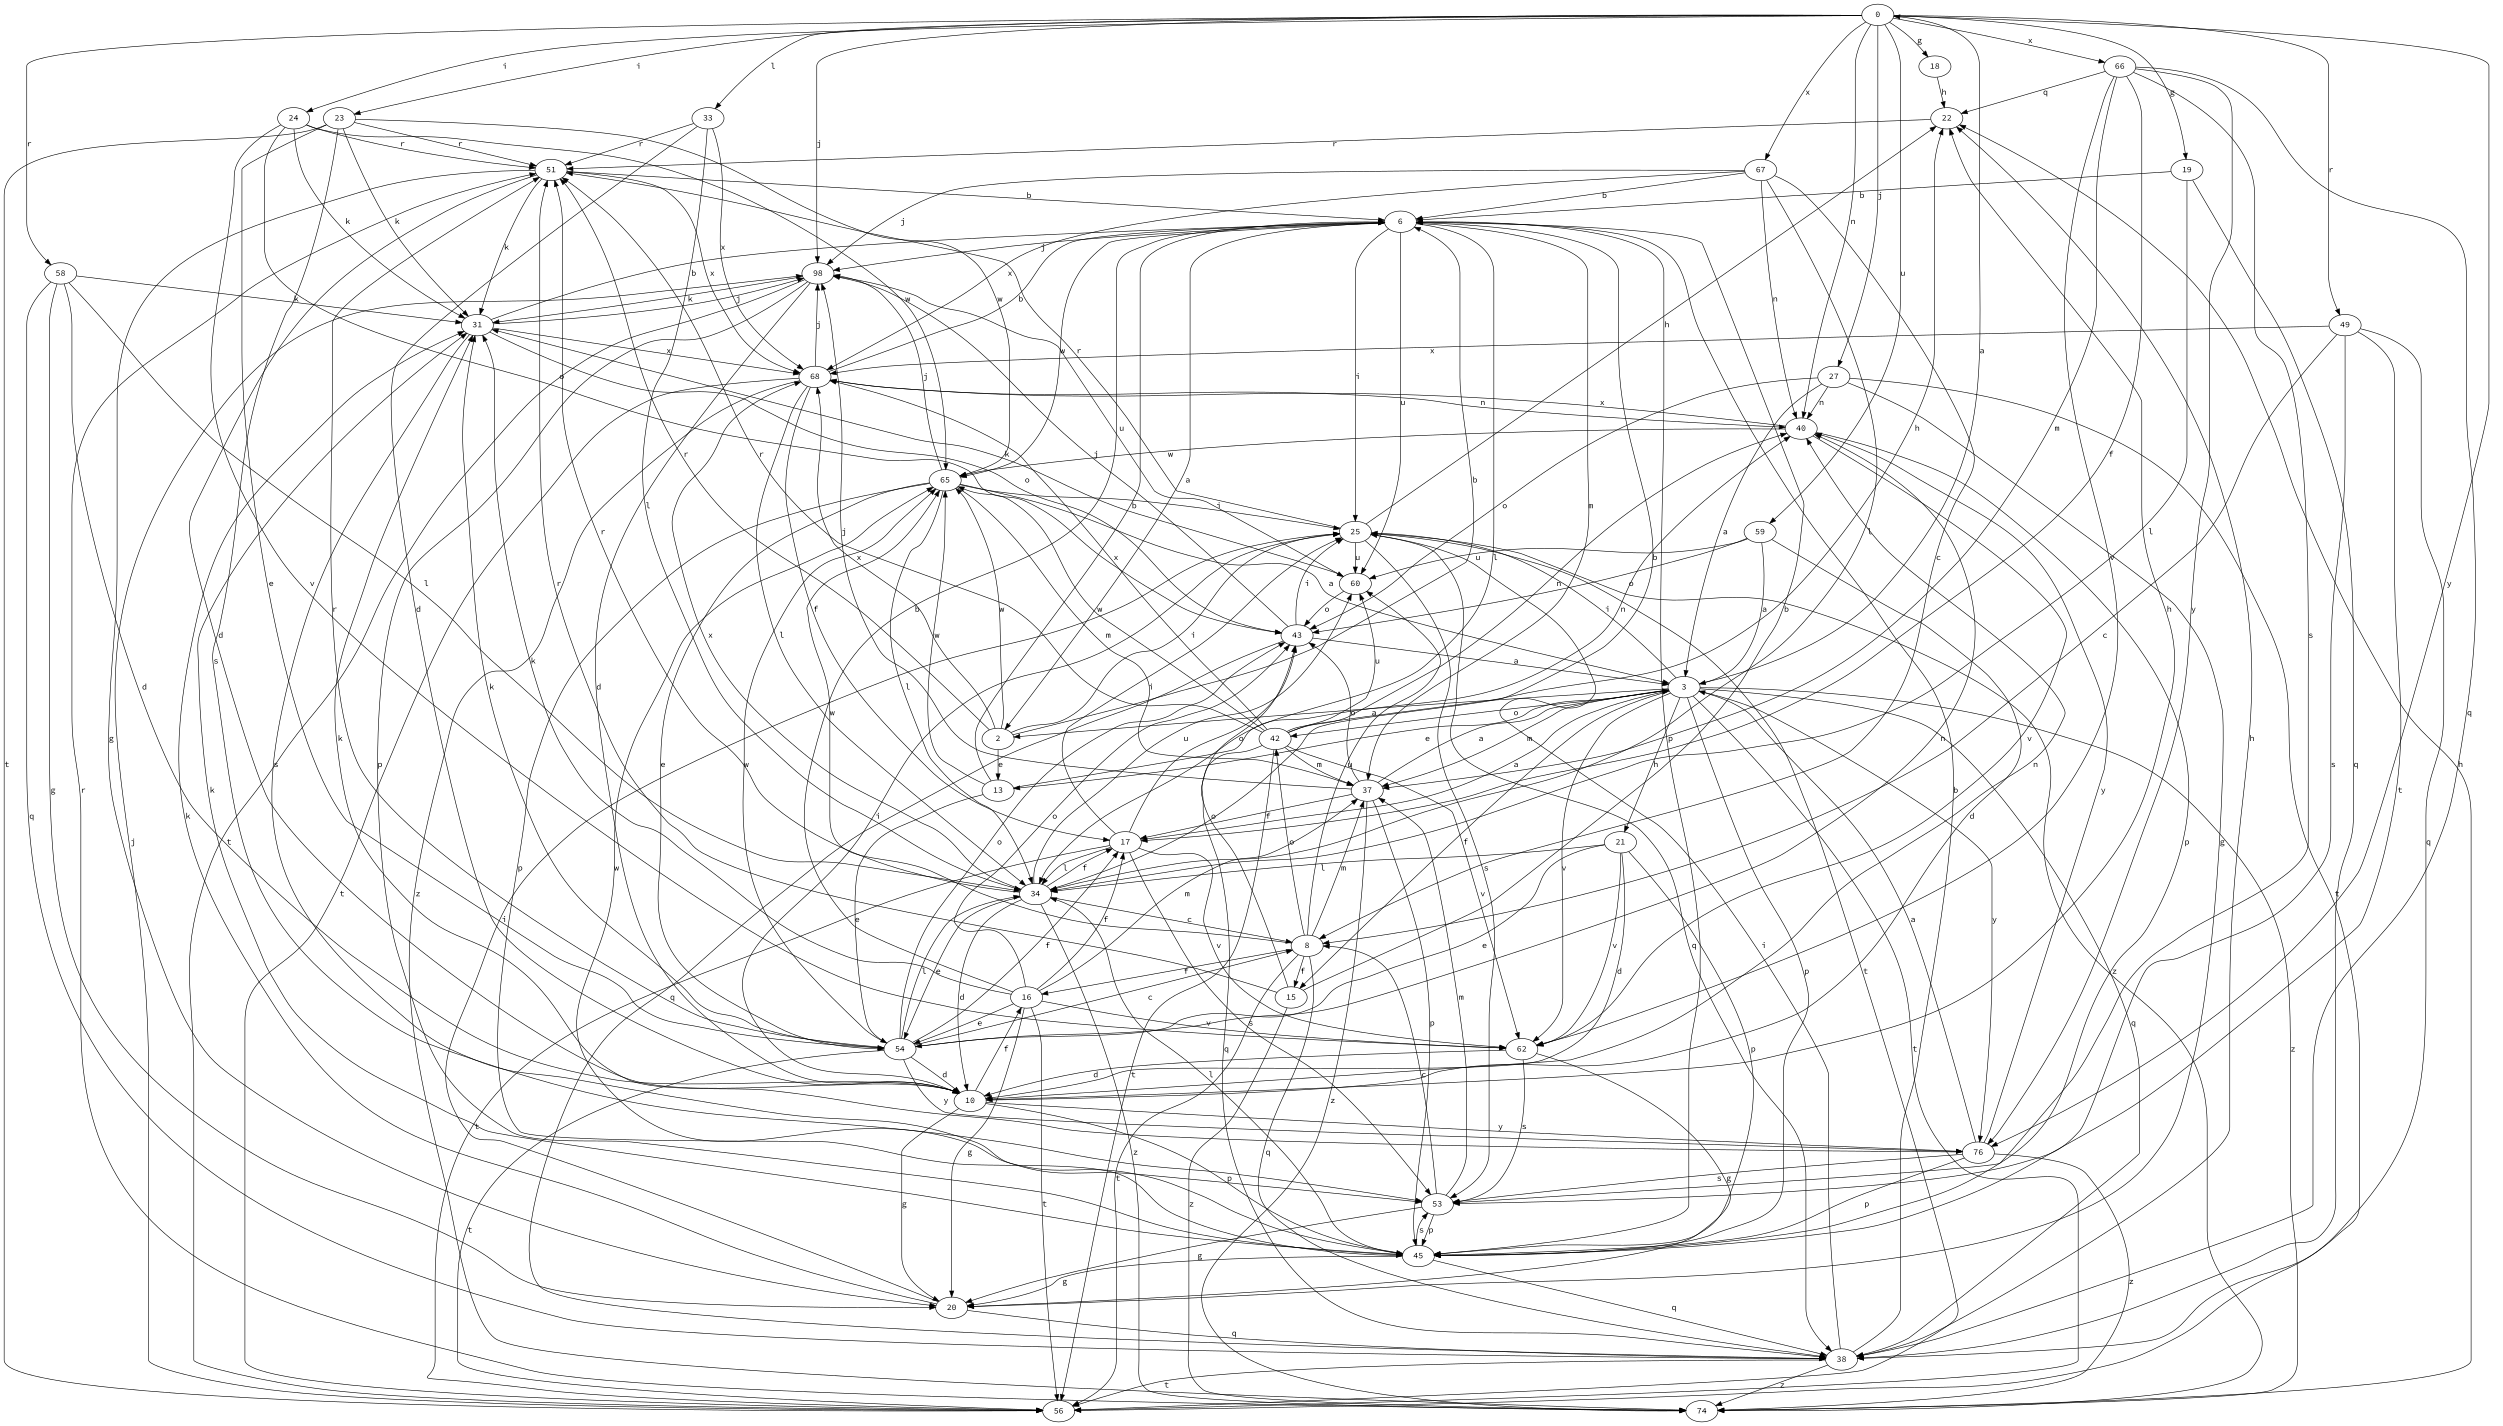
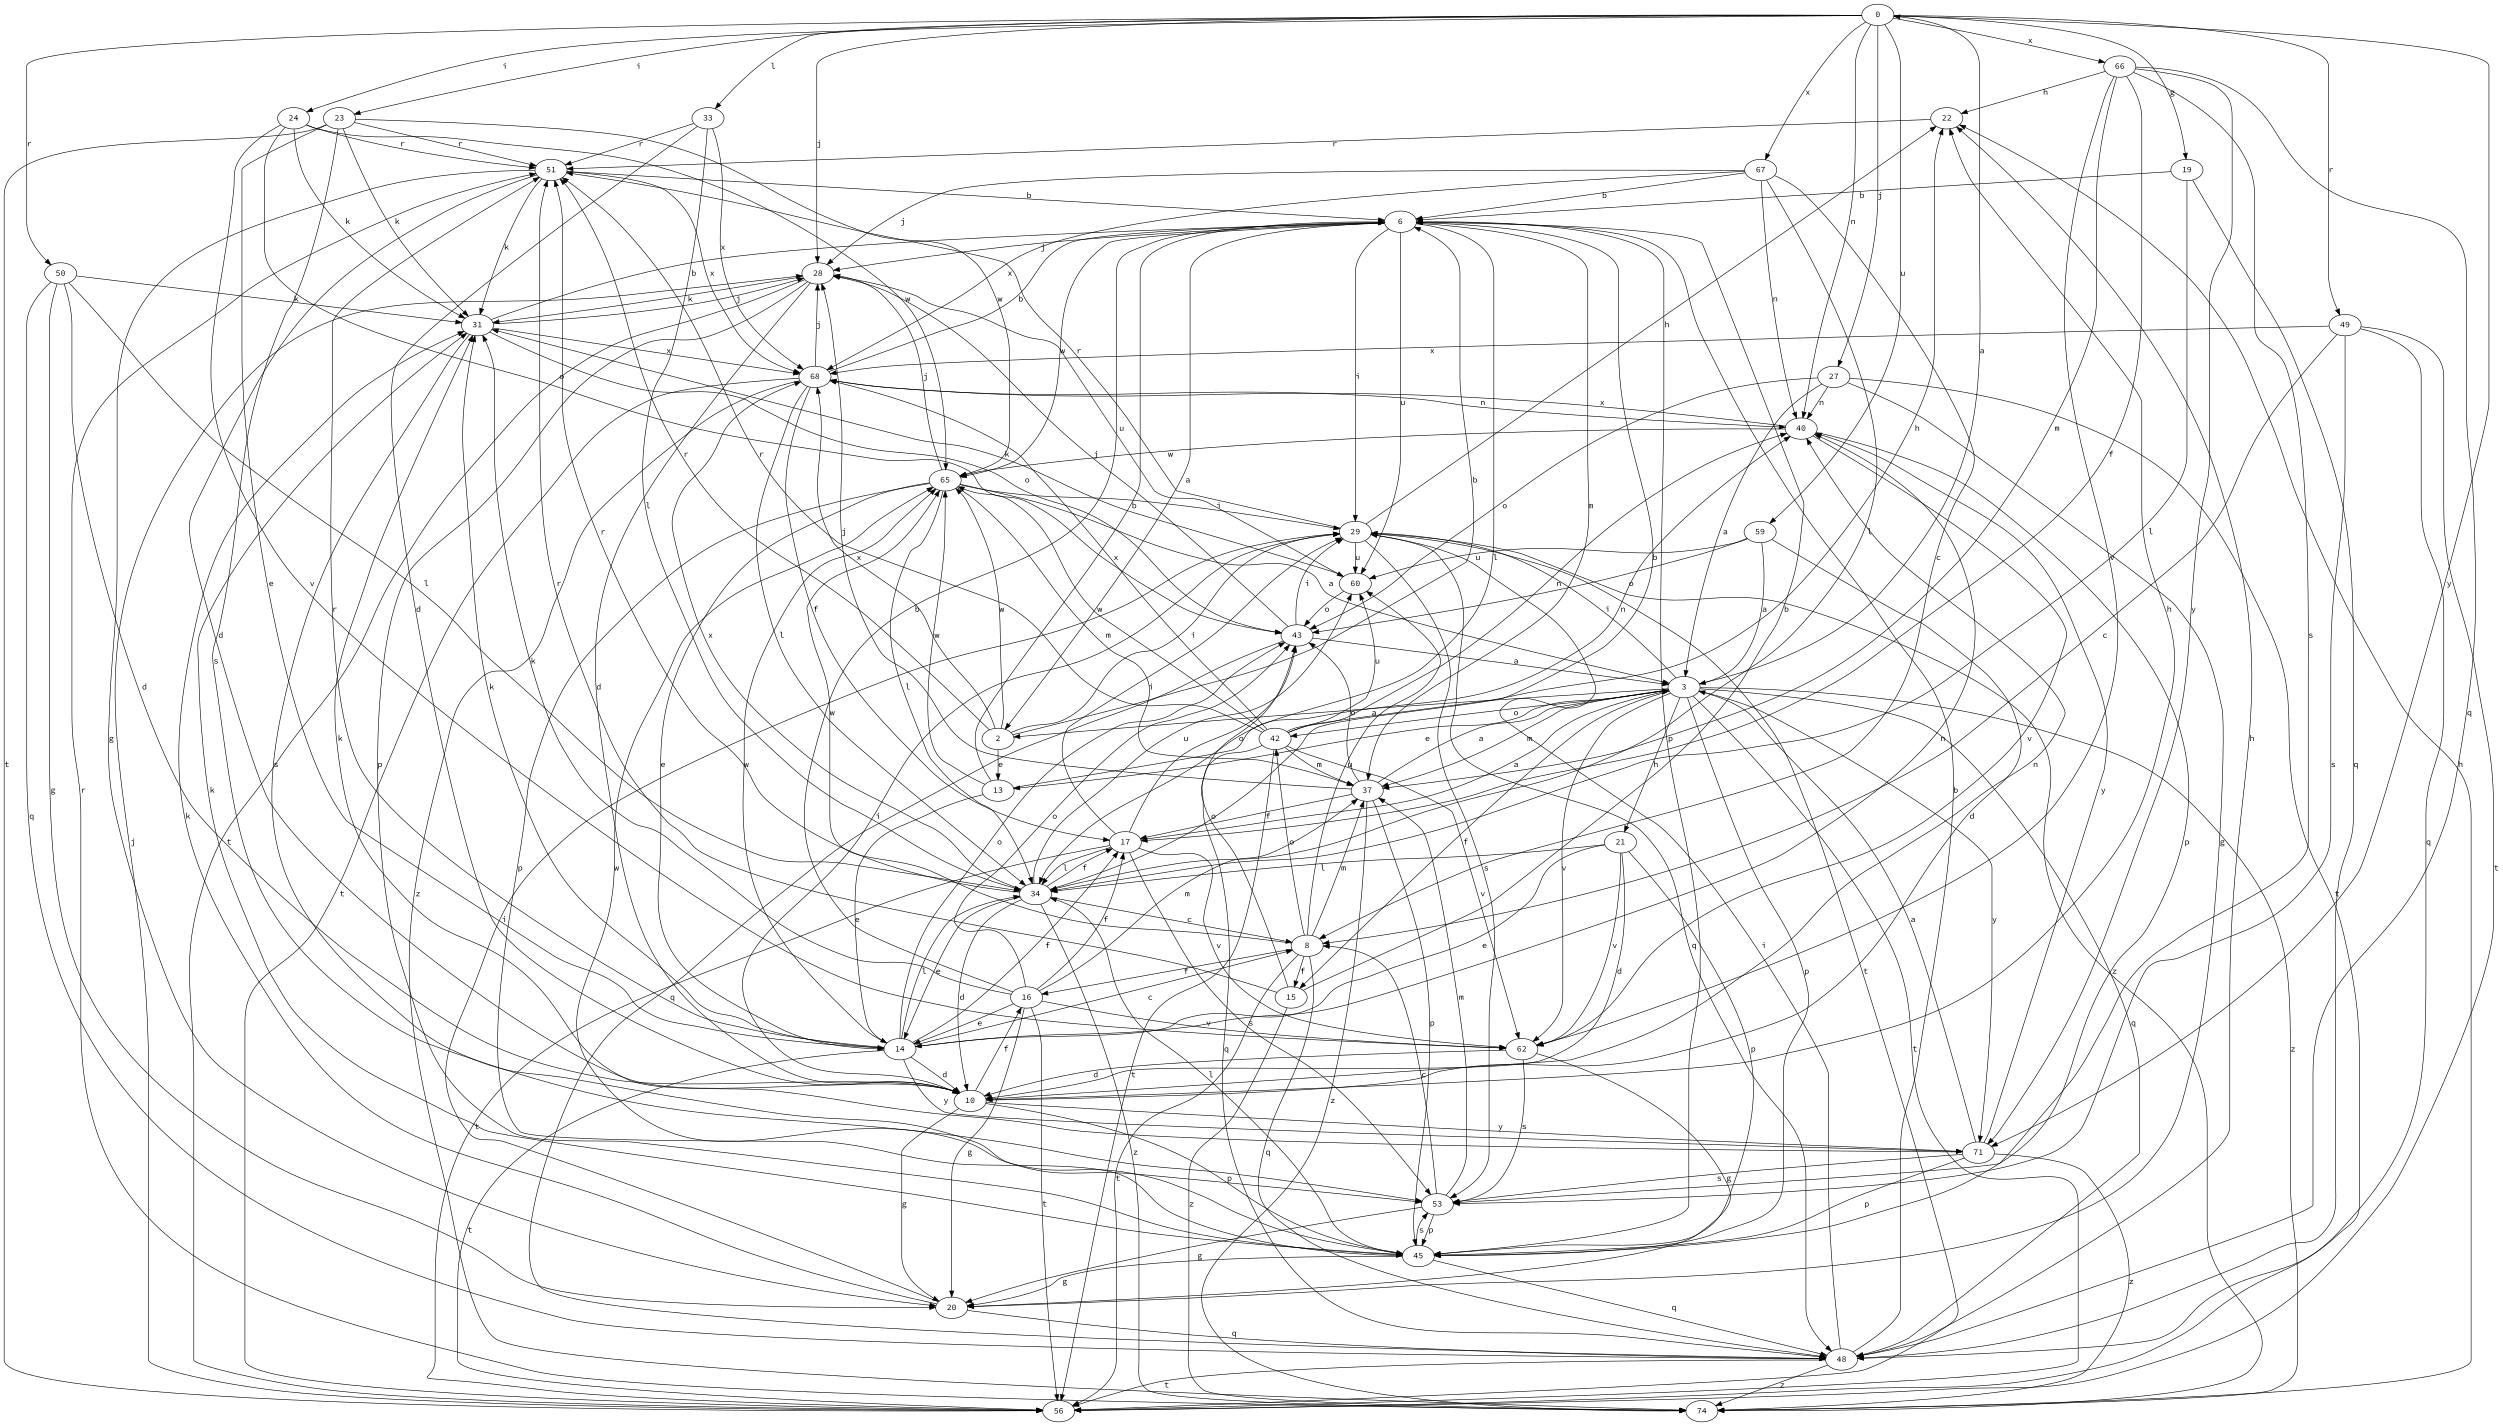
(1935, 67) -> none
(2046, 92) -> (2046, 92)
(61, 273) -> (61, 273)
(818, 273) -> (818, 273)
(1355, 532) -> (1355, 532)
(900, 1049) -> (900, 1049)
(2207, 1051) -> (2233, 1334)
(1978, 1153) -> (1978, 1153)
(1842, 1359) -> (1842, 1359)
